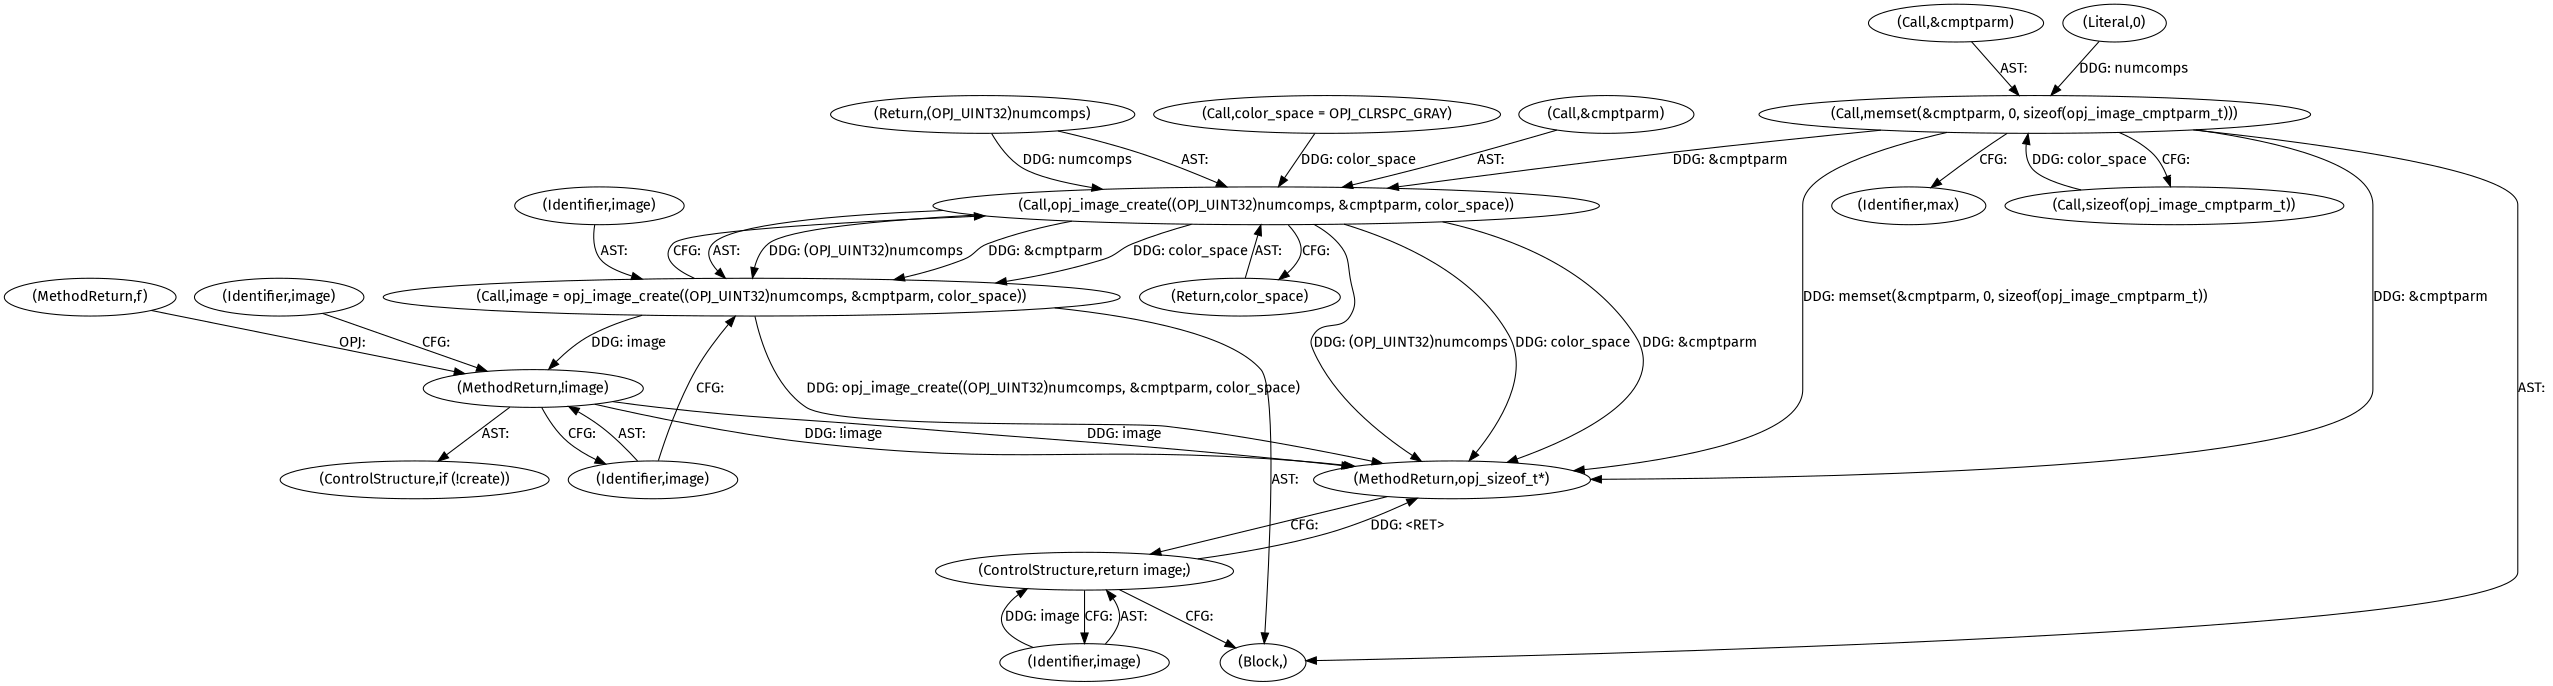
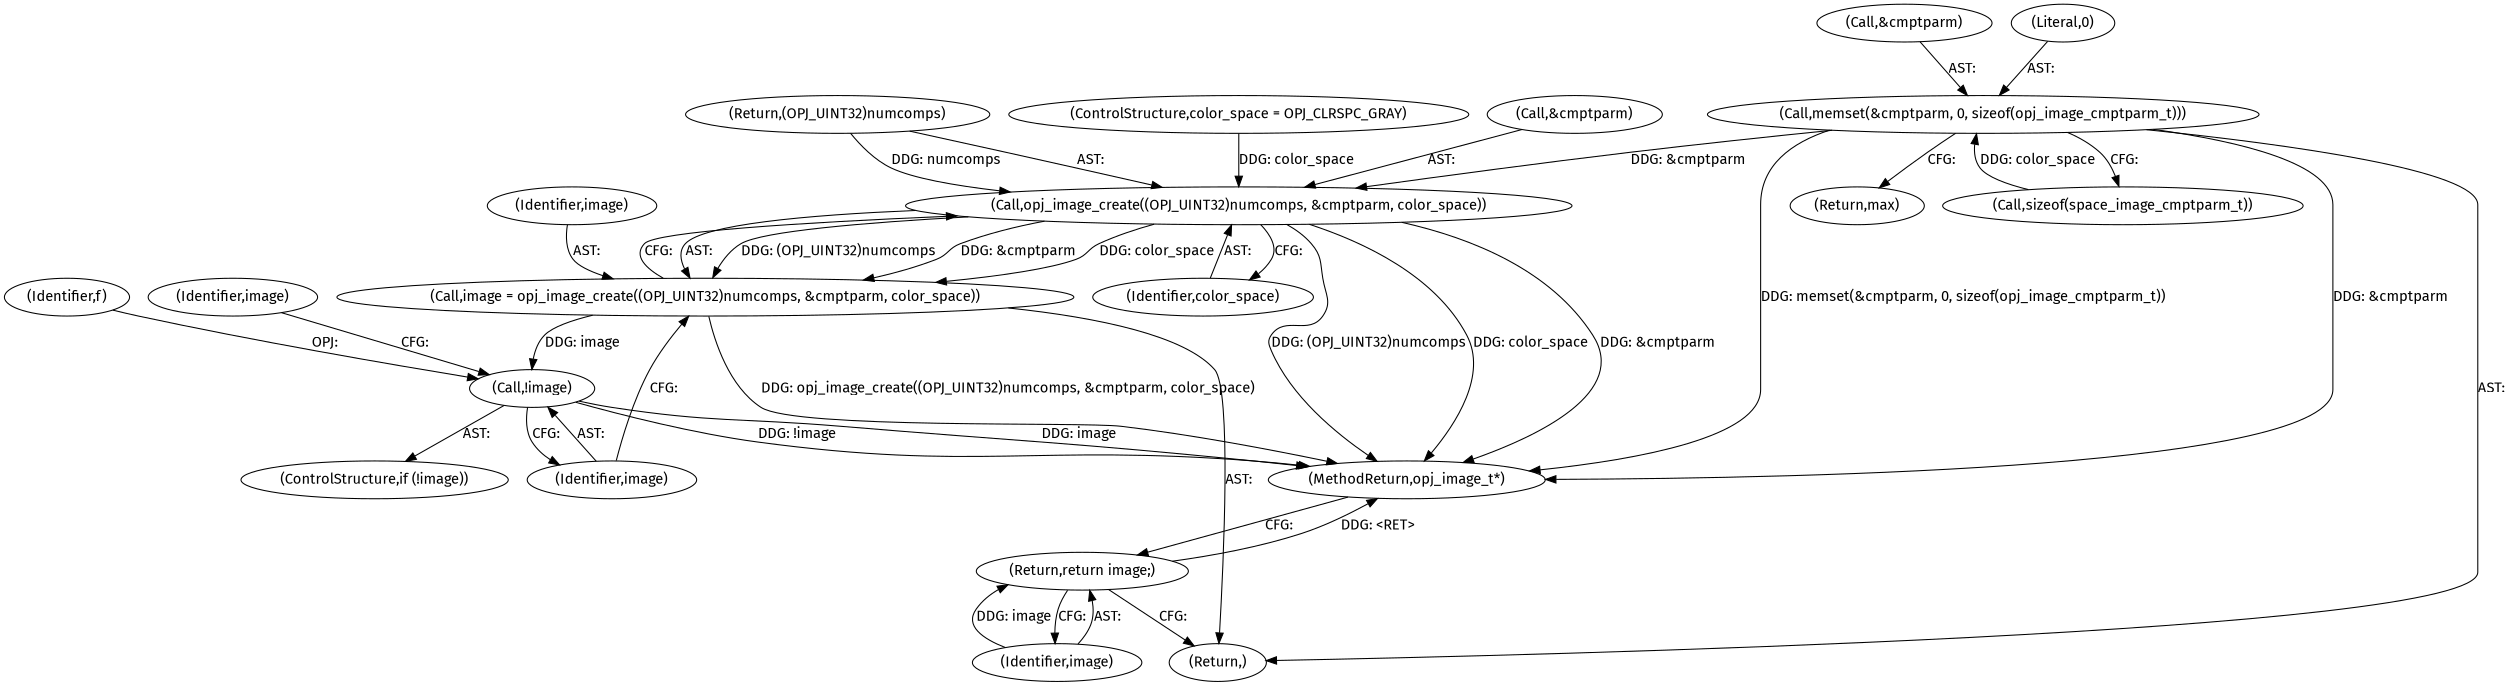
(2134, 69) -> (2043, 69)
(1327, 114) -> (1239, 114)
(1909, 206) -> (1857, 206)
(2174, 206) -> (2123, 206)
(90, 297) -> (67, 297)
(1240, 297) -> (1203, 297)
(533, 388) -> (532, 388)
(415, 480) -> (375, 480)
(1452, 480) -> (1407, 480)
(1085, 571) -> (1082, 571)
(1263, 663) -> (1218, 663)
